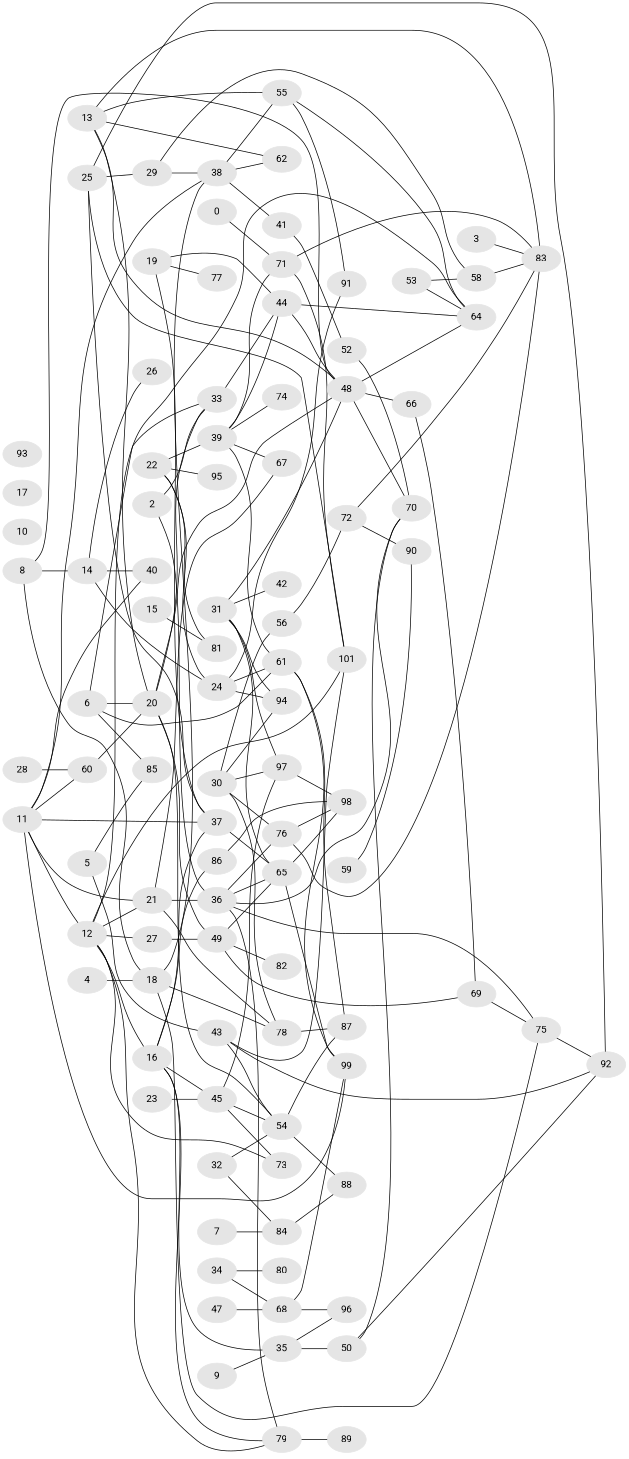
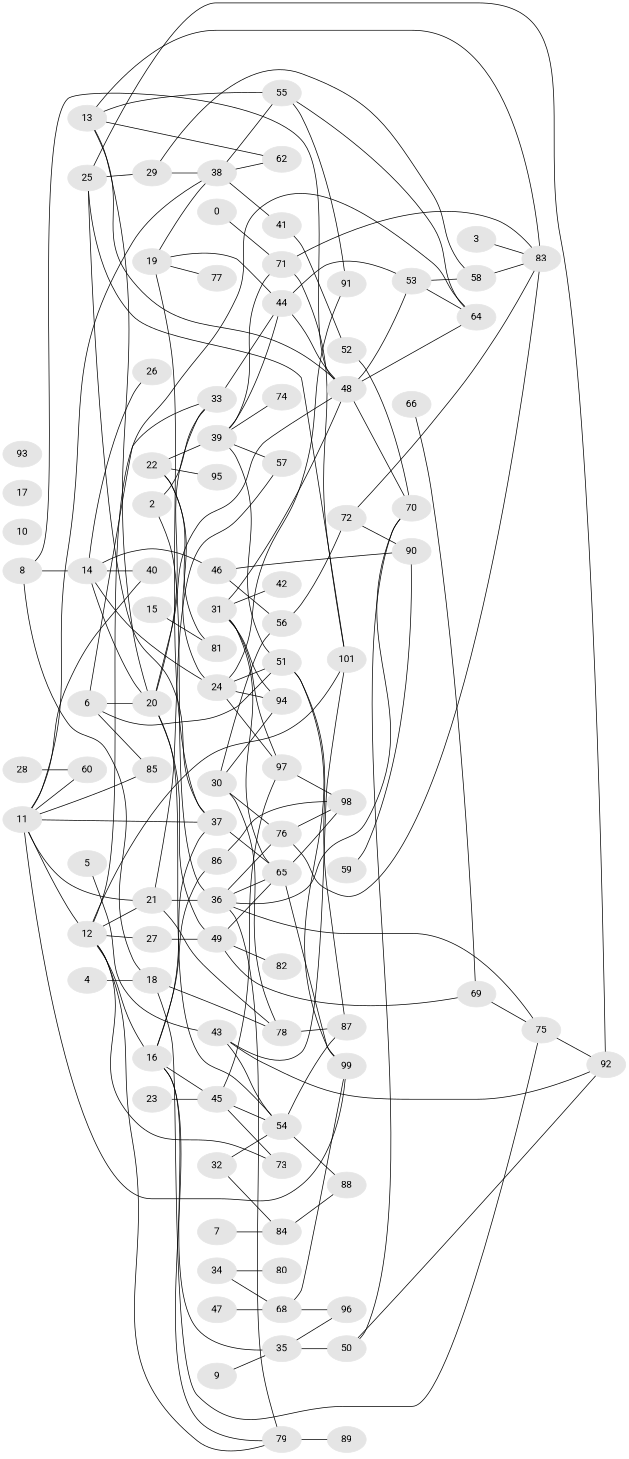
(379, 310) -> (337, 262)
(374, 396) -> (385, 338)
(282, 463) -> (282, 463)
none -> (217, 571)
(188, 656) -> (181, 216)
(282, 662) -> (282, 662)
(123, 733) -> (110, 634)
(251, 775) -> (246, 723)
(118, 814) -> (88, 796)
